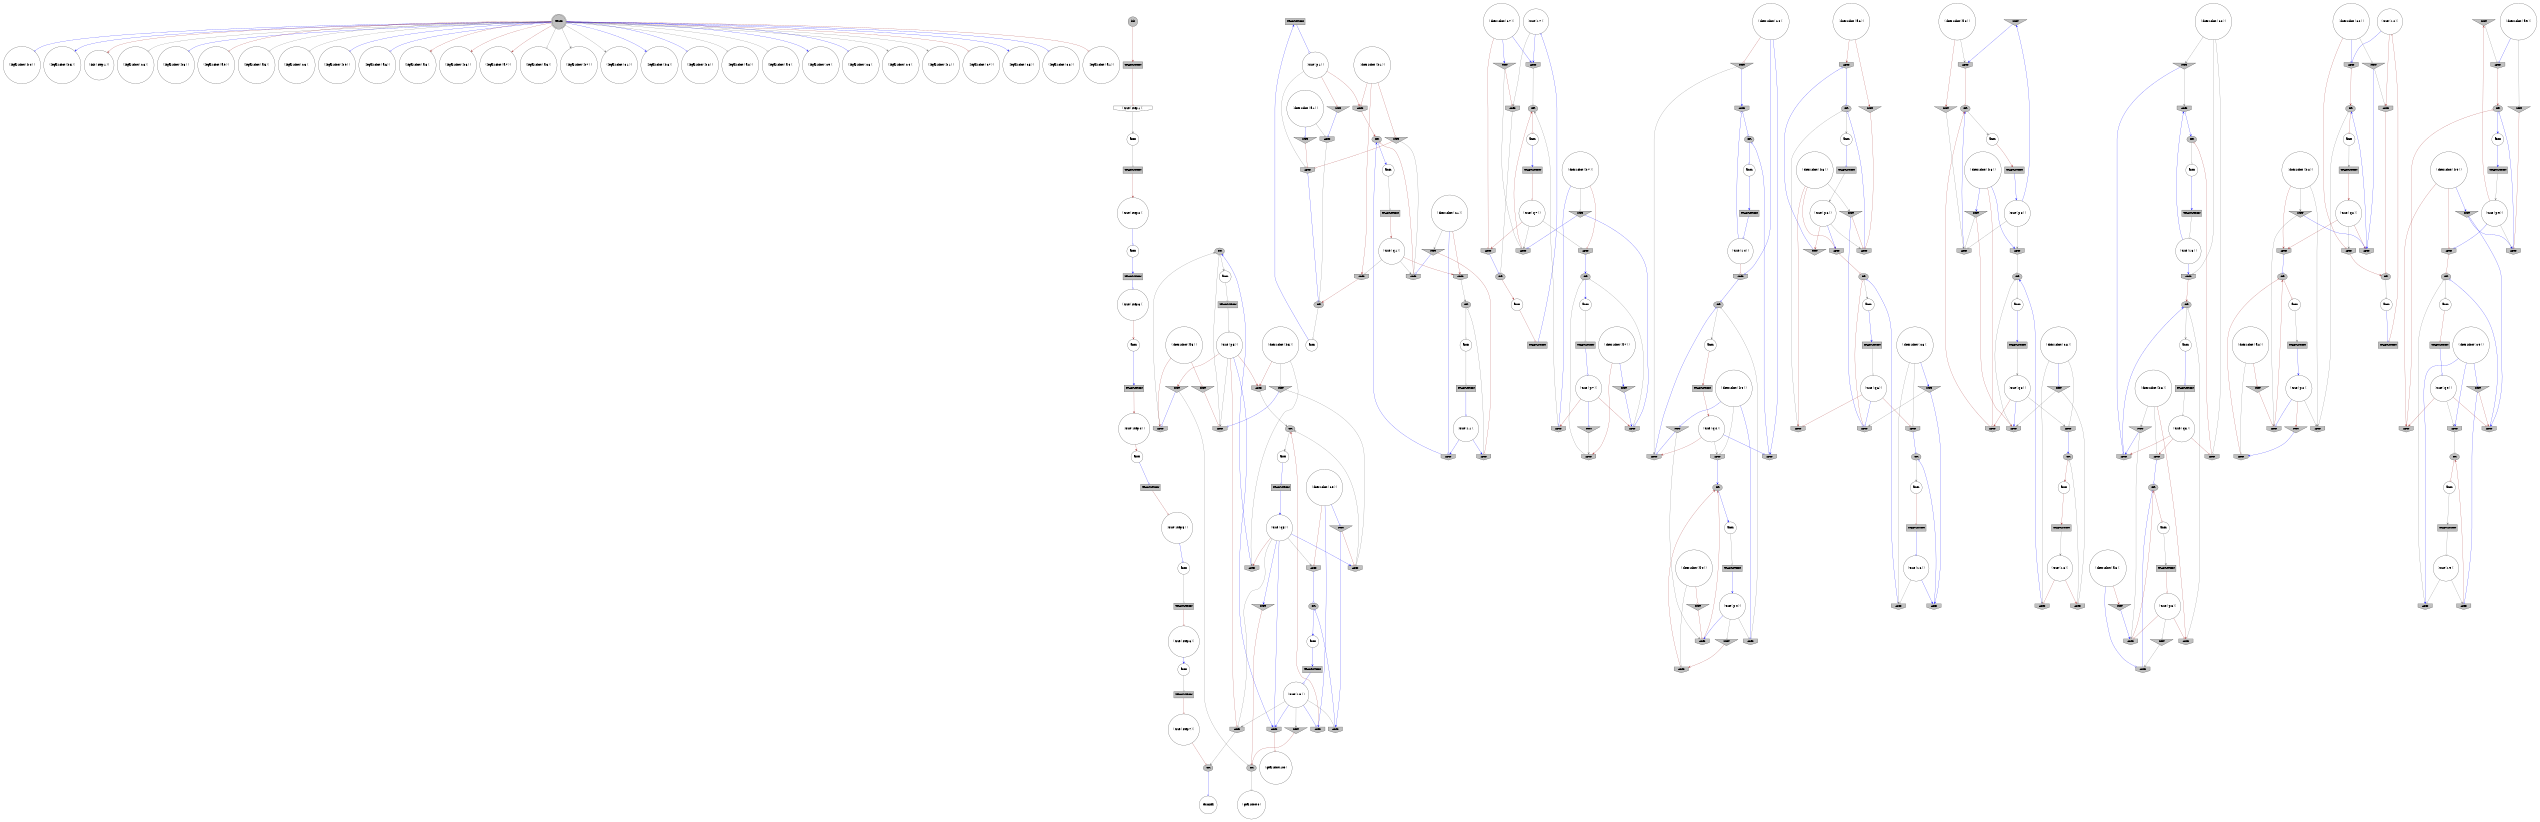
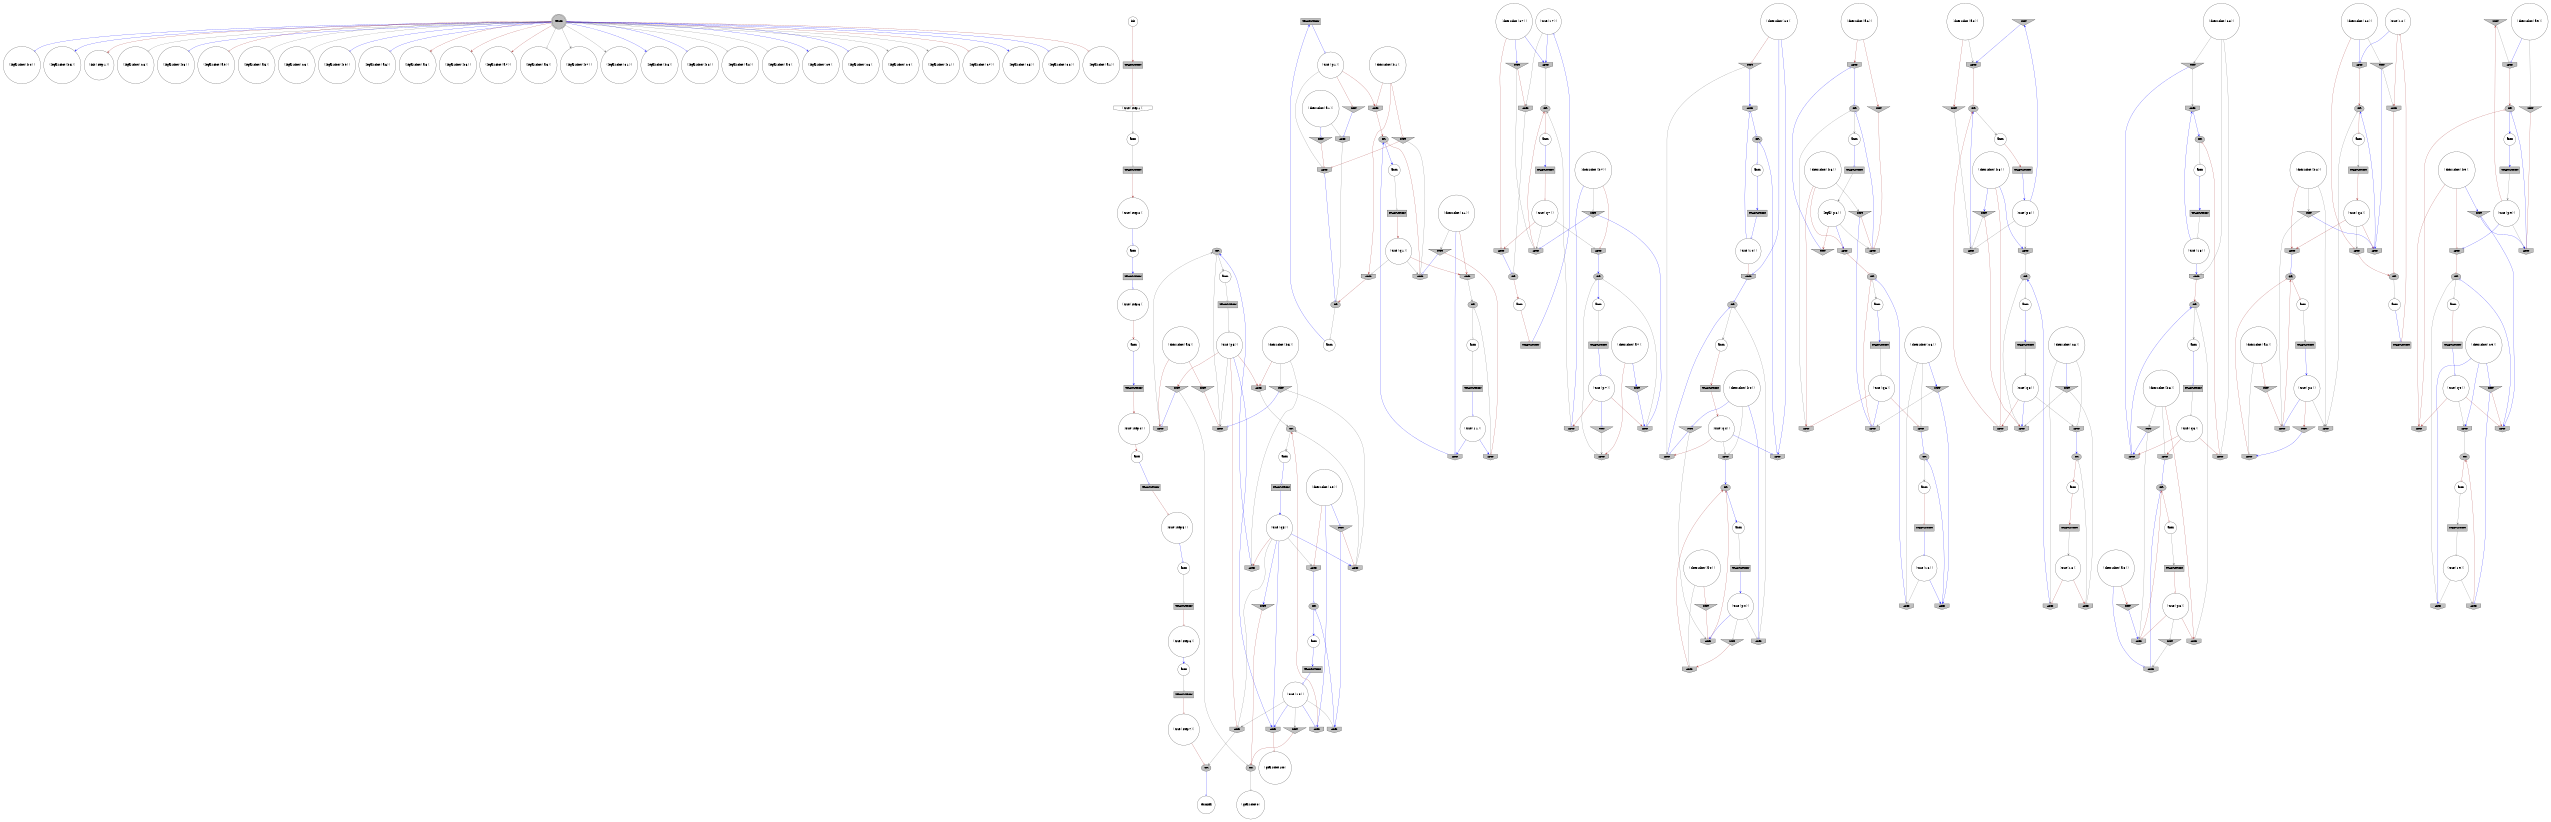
(1133, 22) -> (1133, 22)
(1823, 213) -> (1832, 213)
